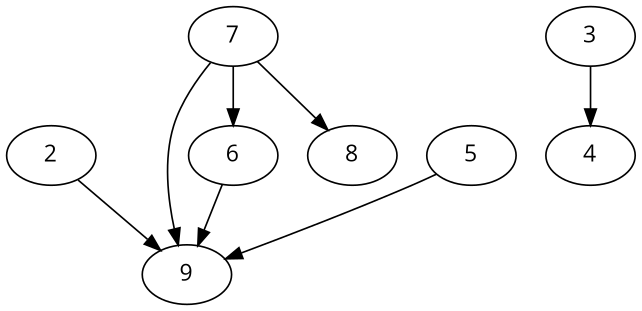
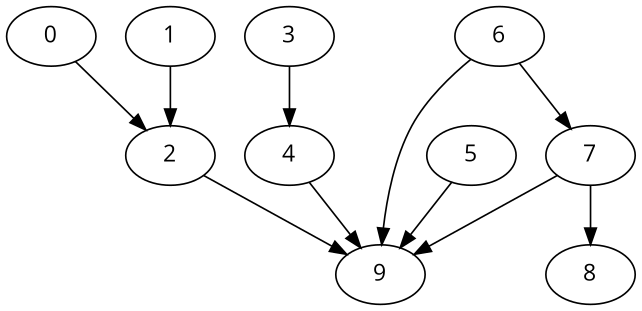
none -> (51, 36)
none -> (170, 36)
(233, 88) -> (540, 89)
none -> (330, 209)
